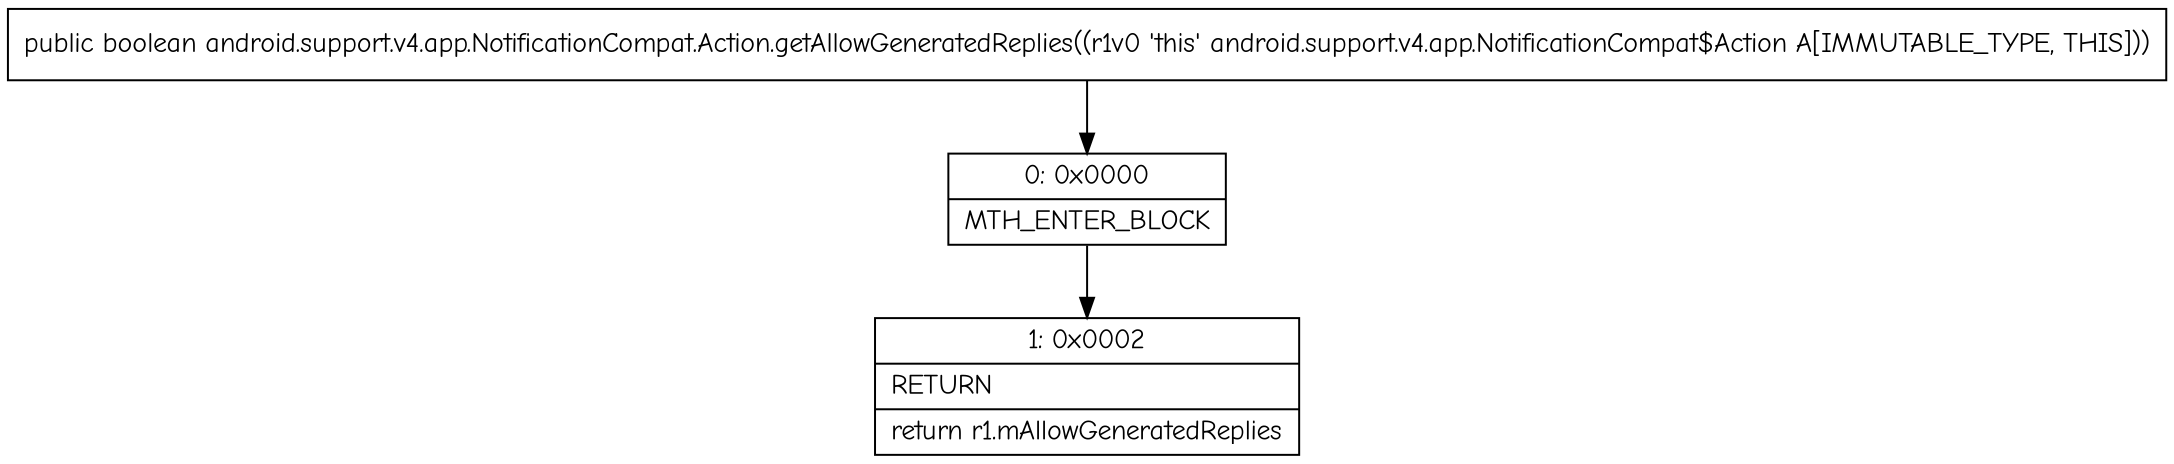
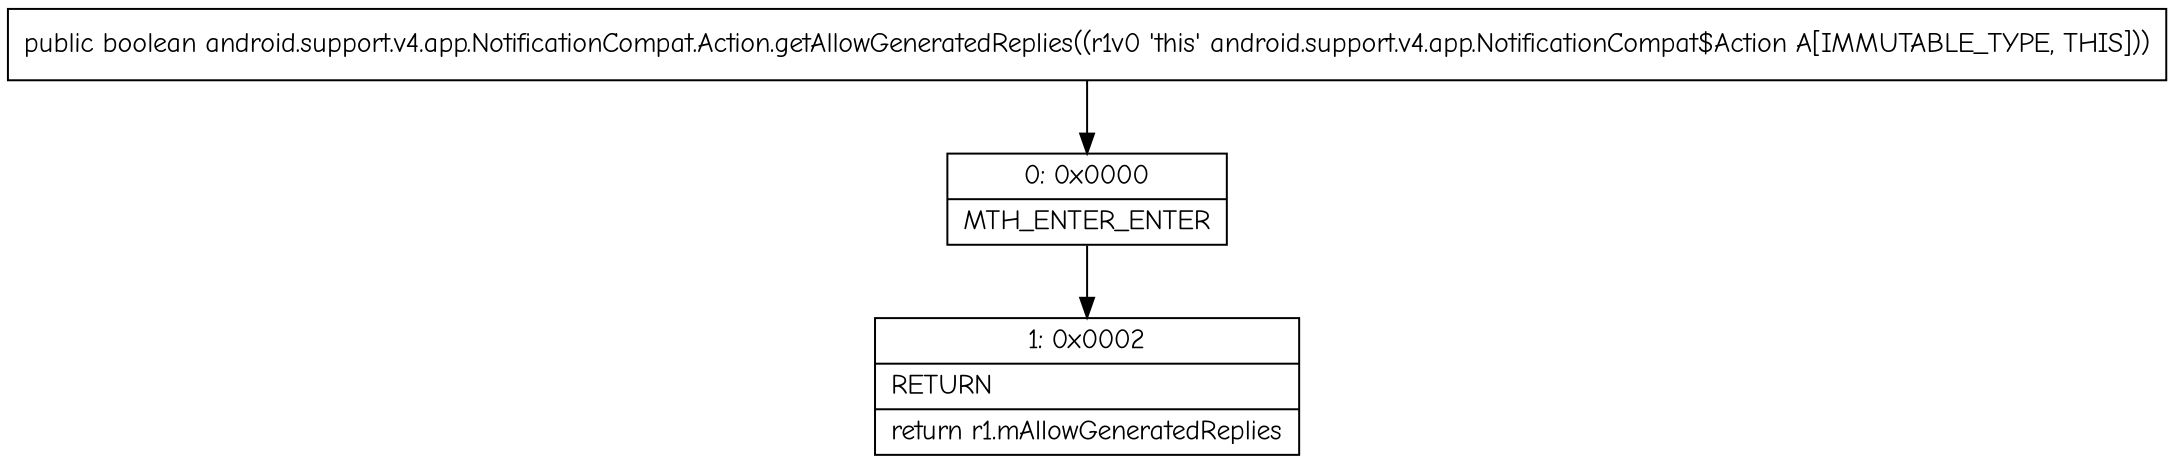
(1087, 221) -> (1087, 221)
